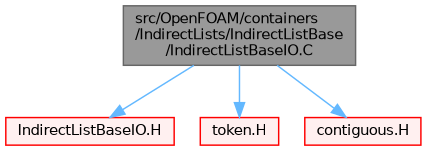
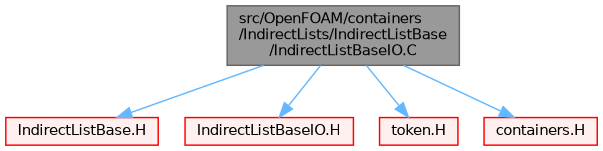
none -> (82, 131)
(363, 131) -> (541, 131)
